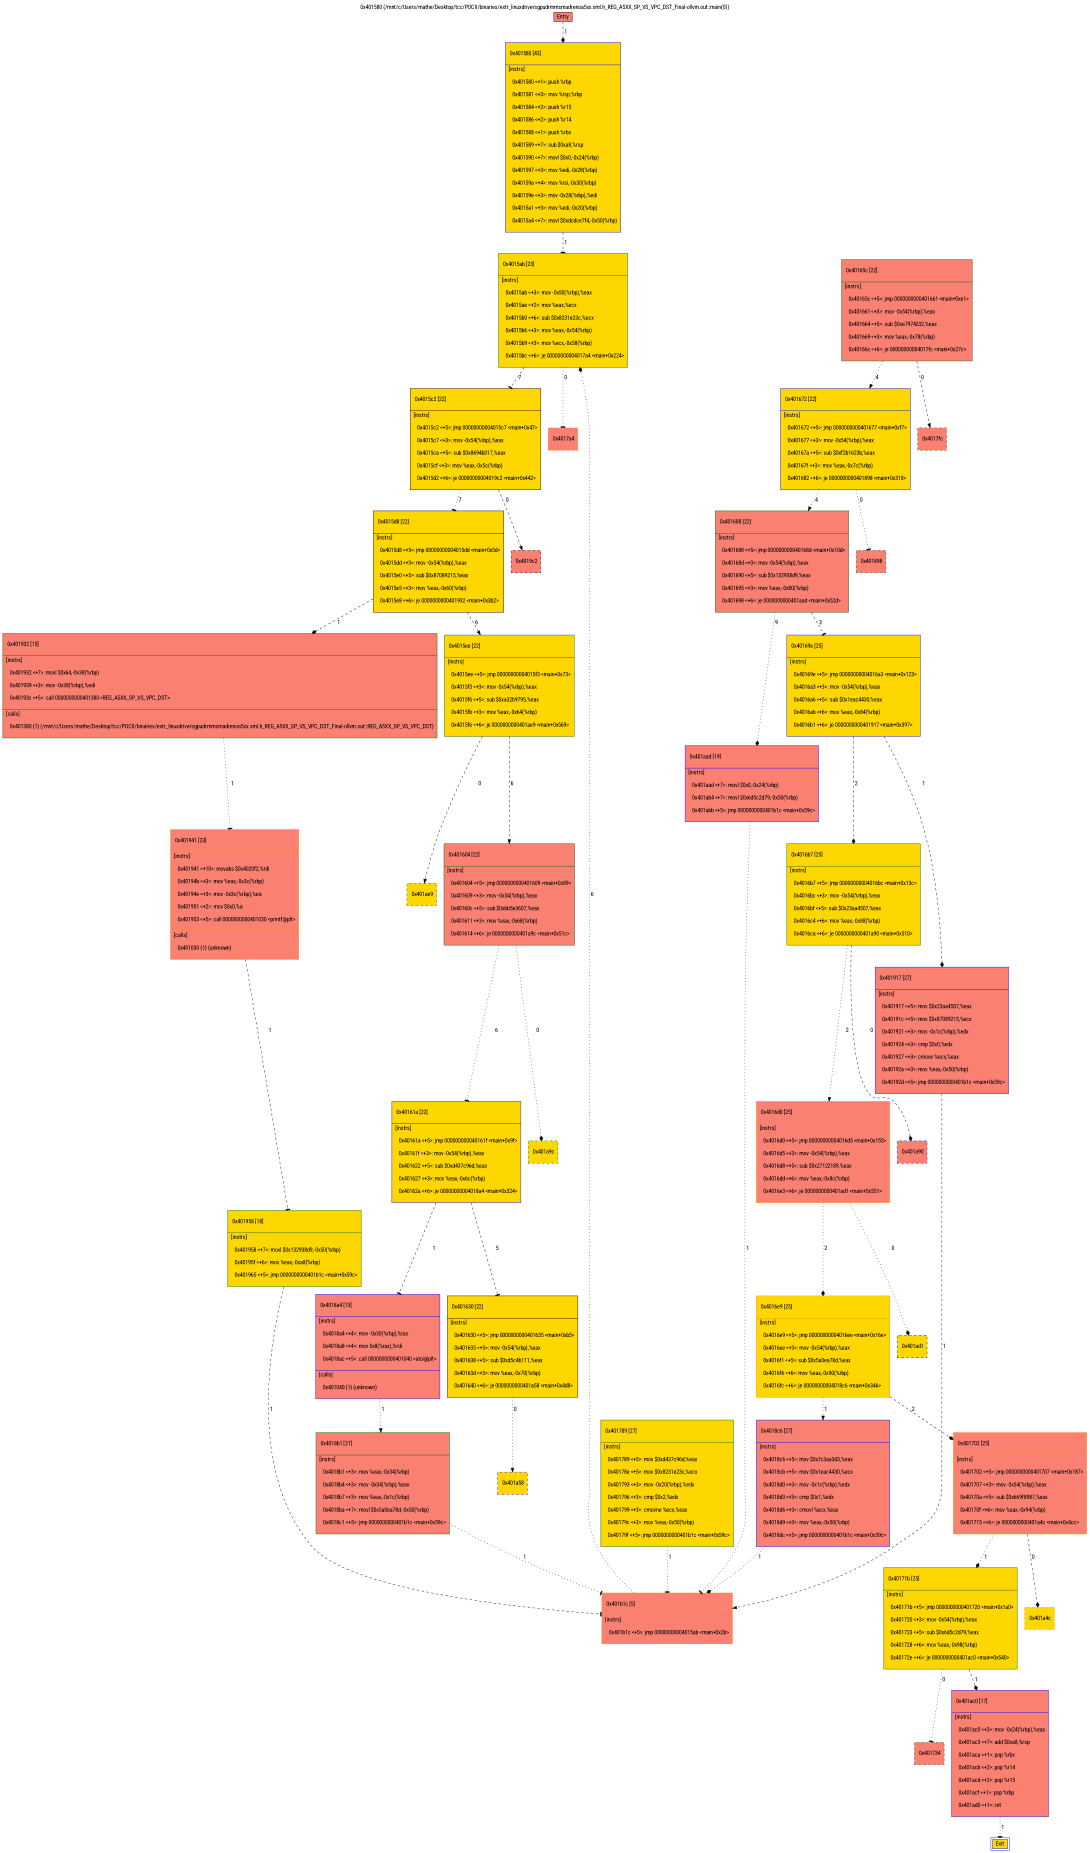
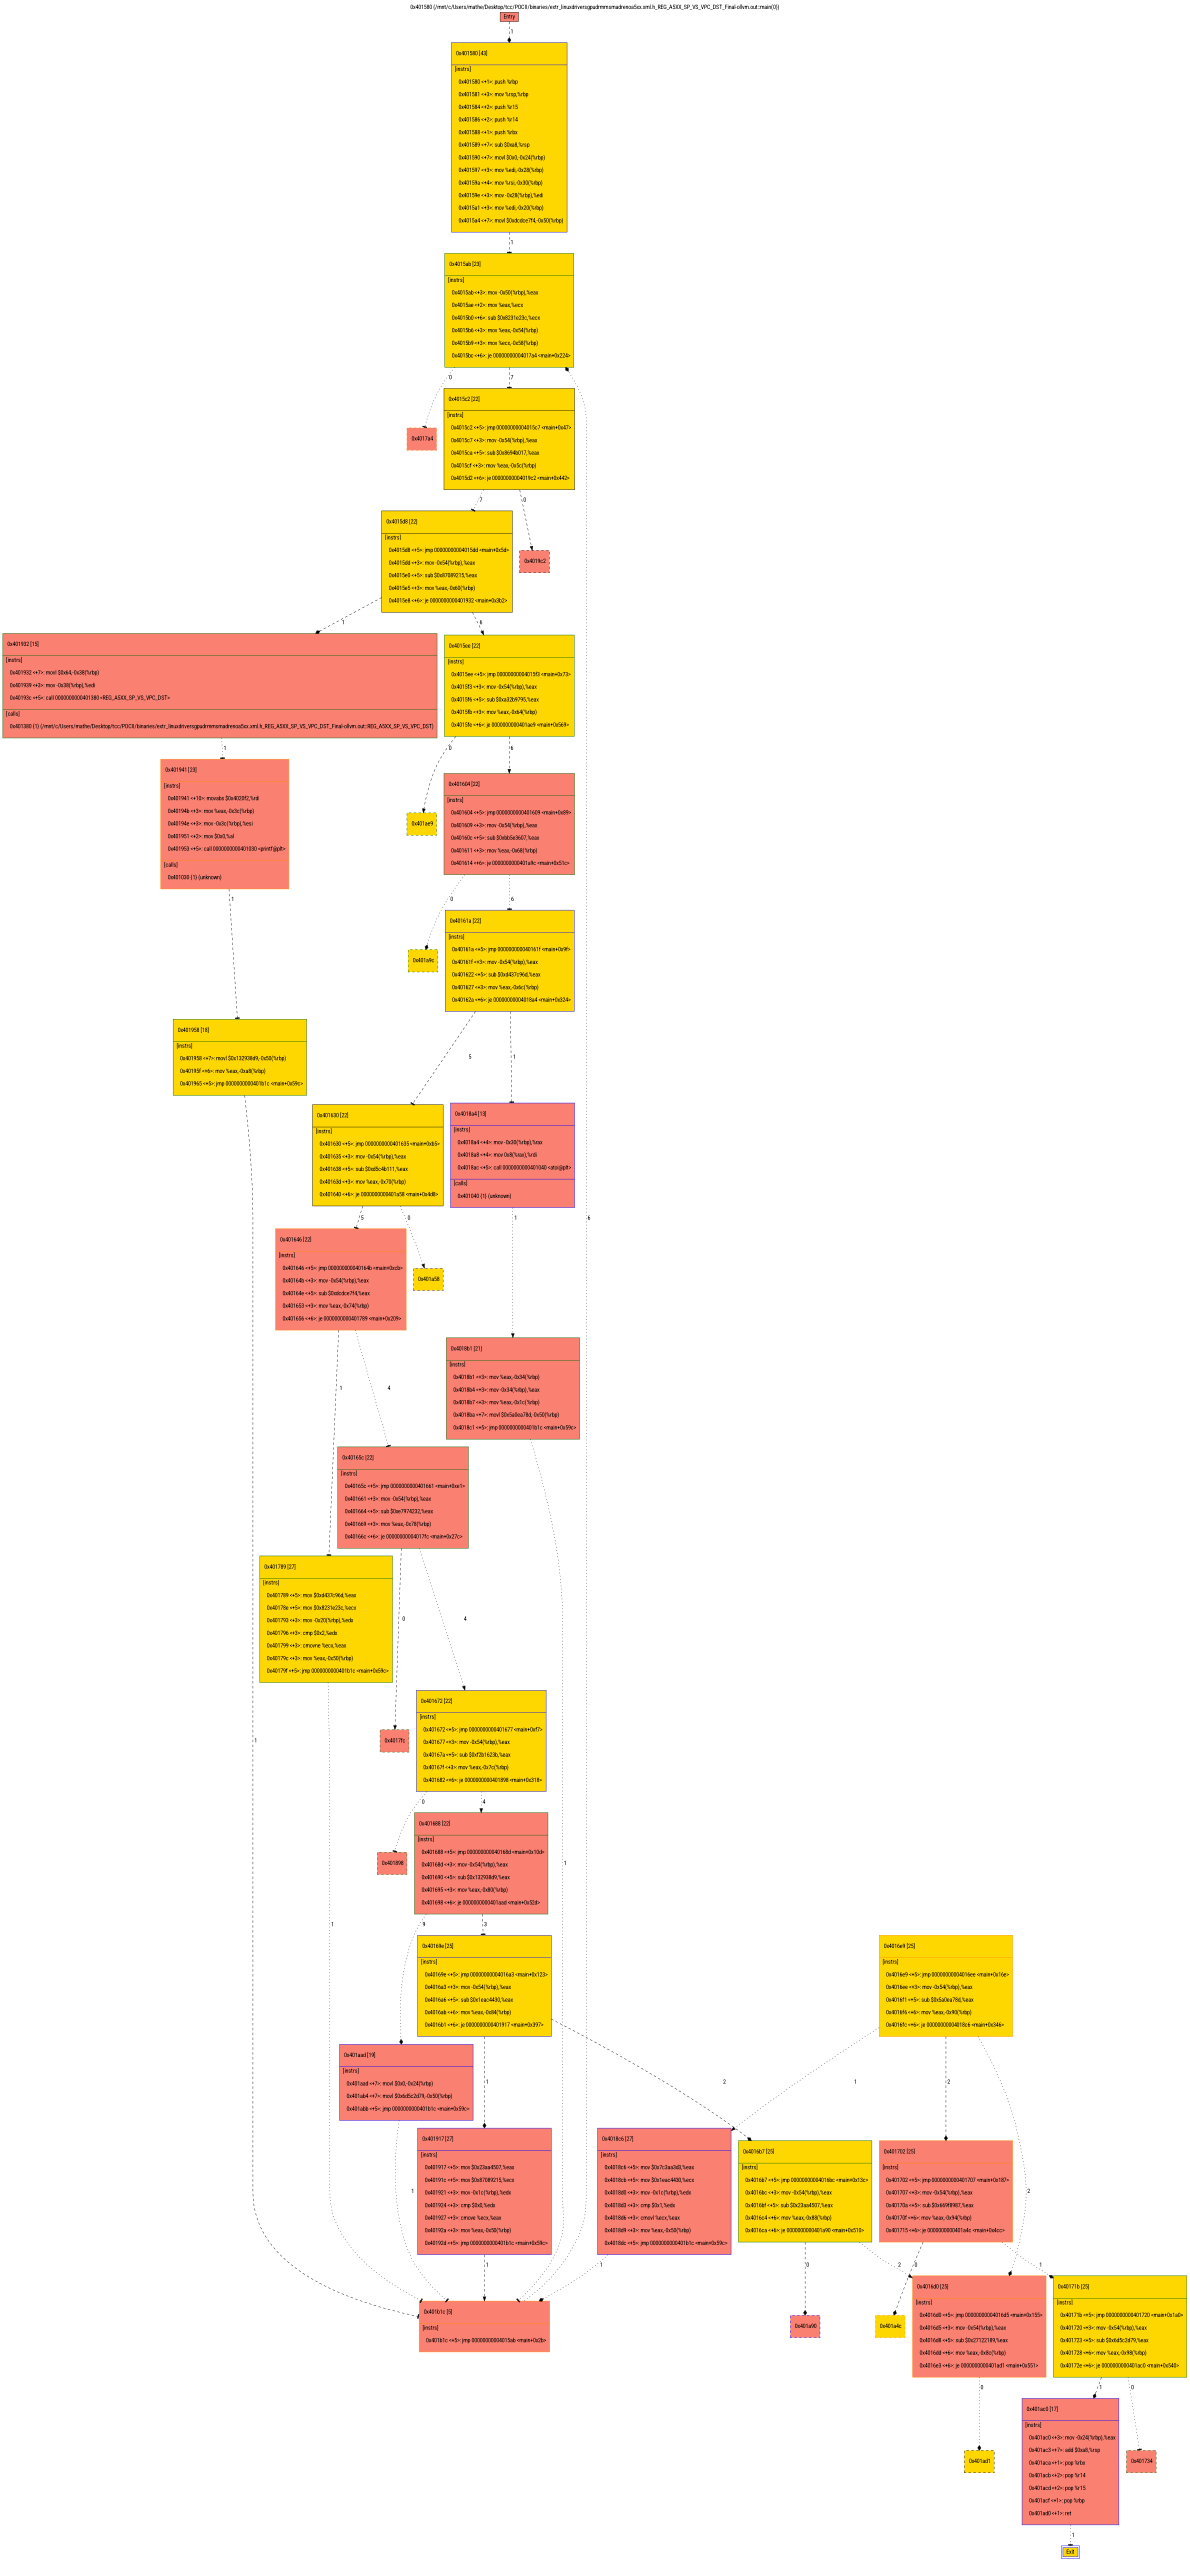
(823, 1247) -> (1021, 2151)
none -> (341, 1279)
